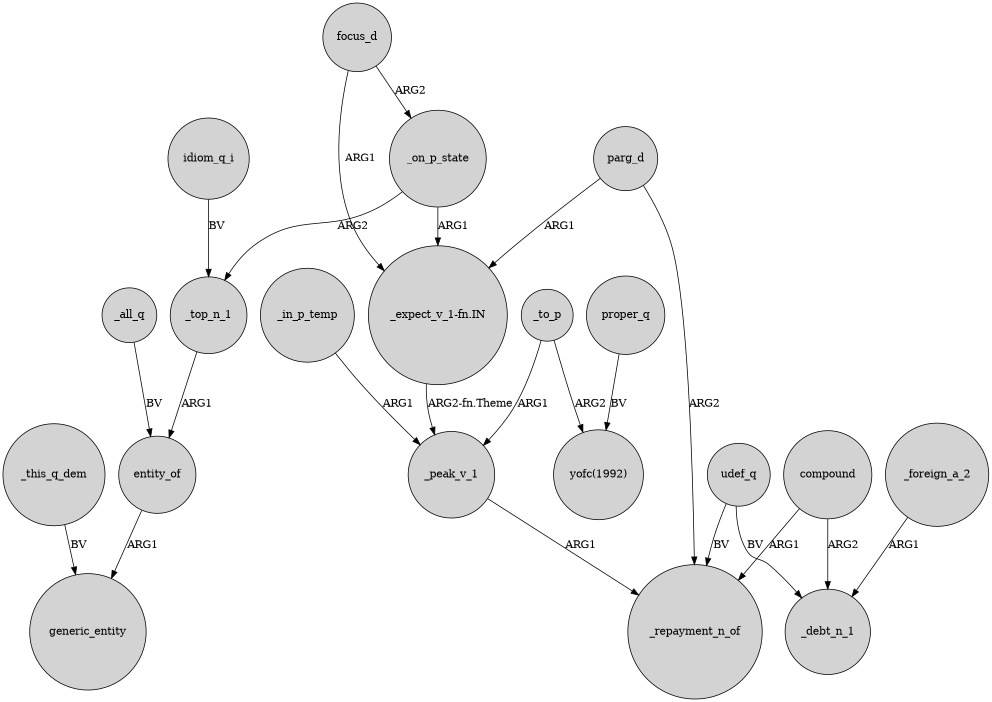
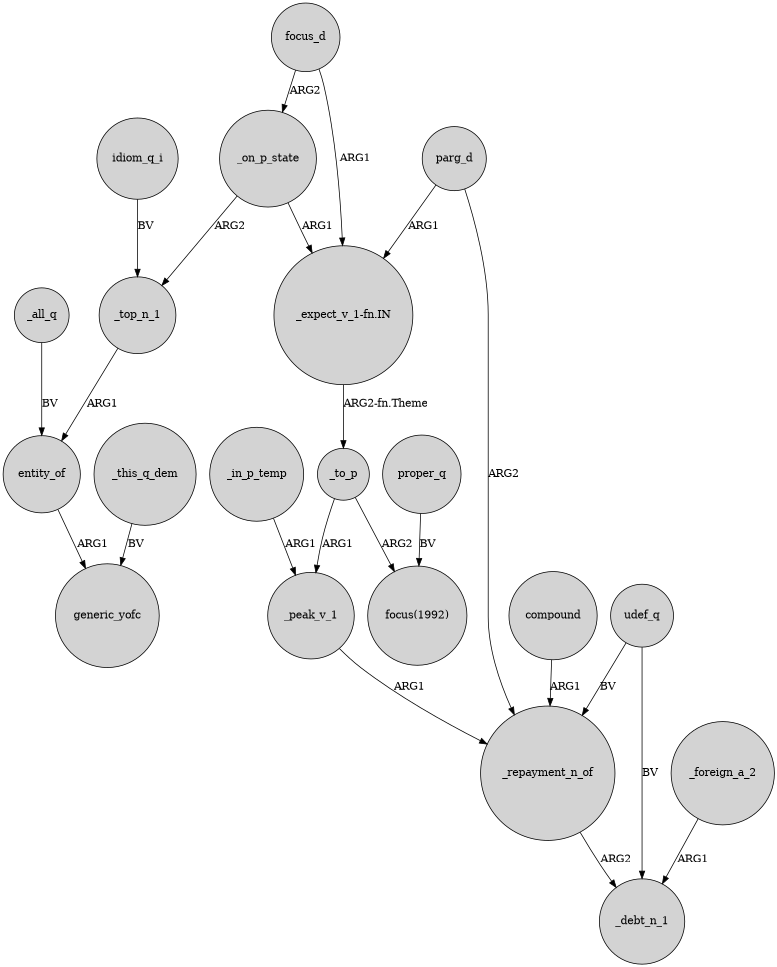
(427, 406) -> (343, 413)
(598, 475) -> (417, 616)
(828, 550) -> (595, 857)
(88, 632) -> (107, 616)
